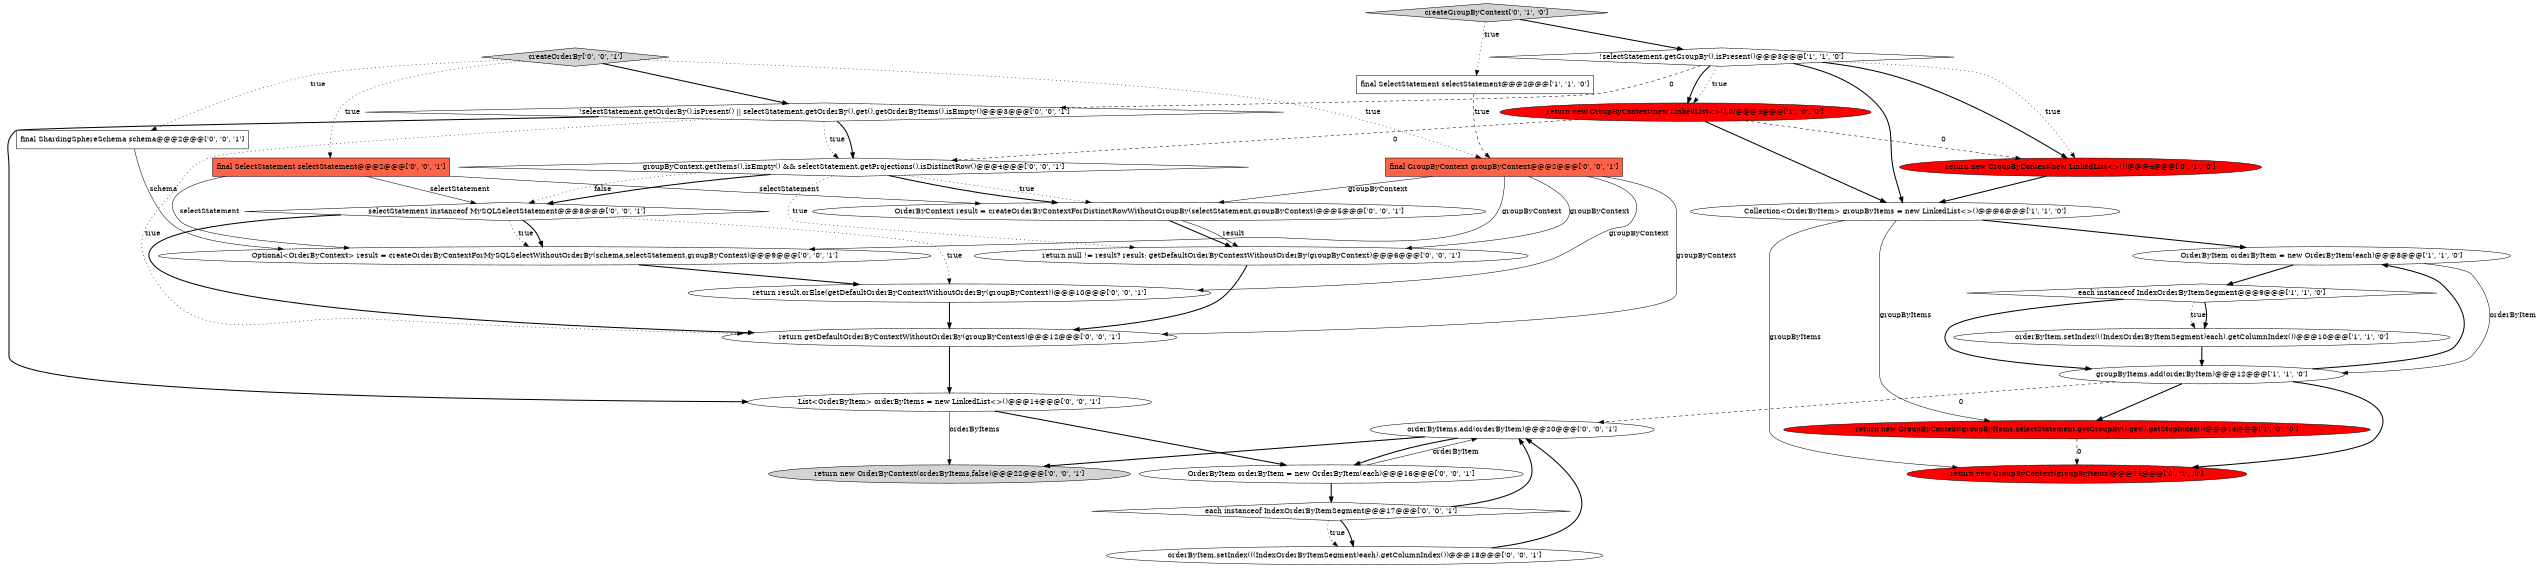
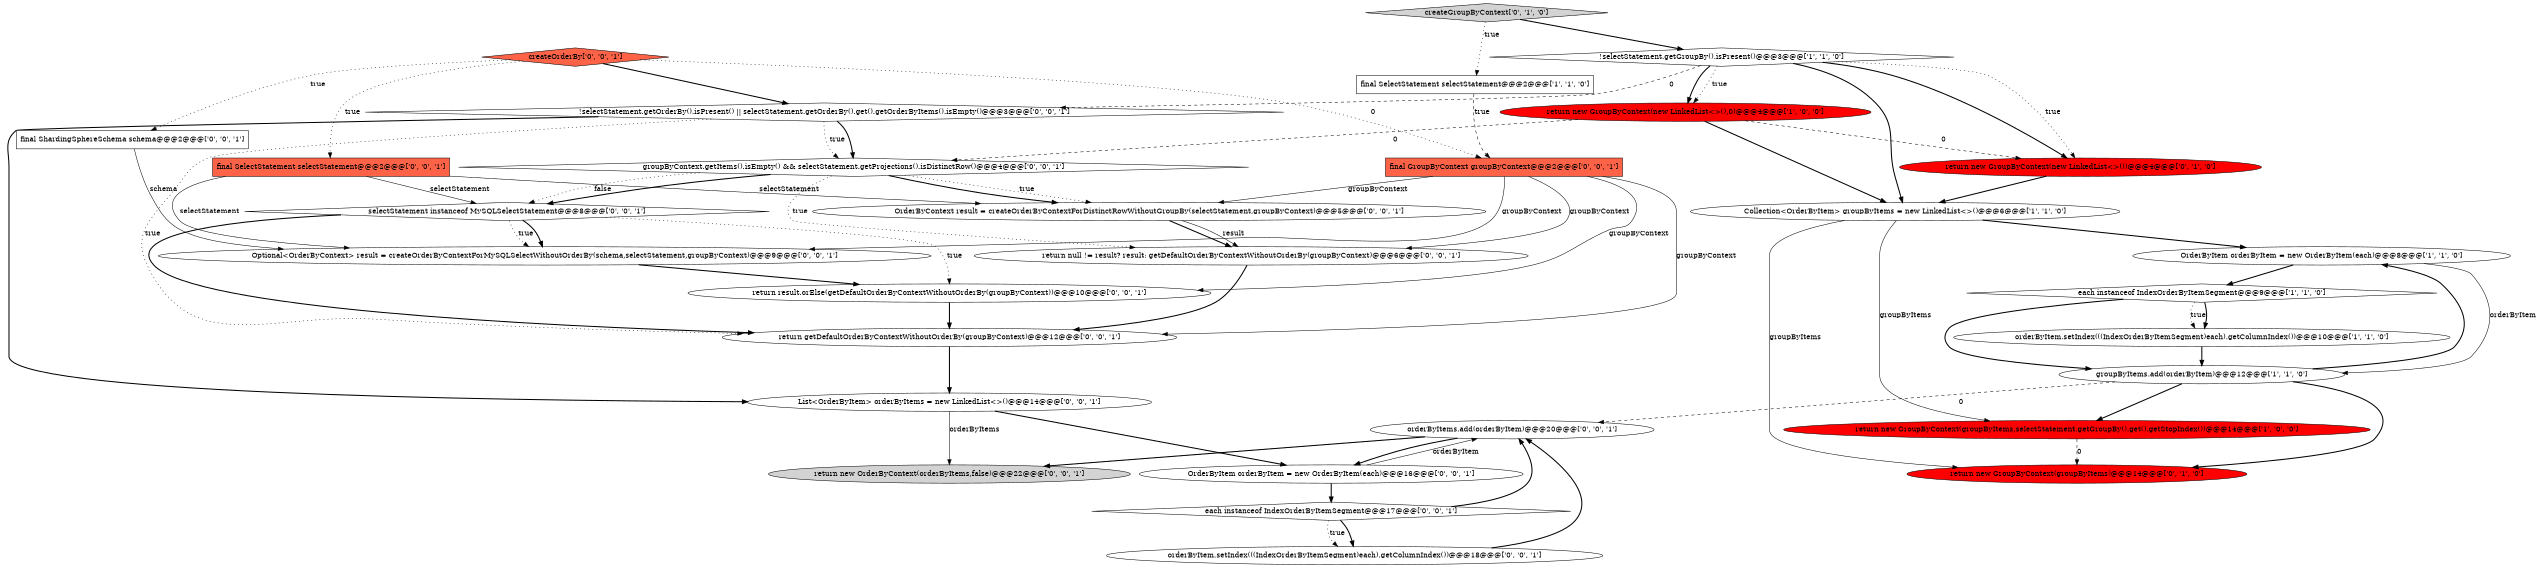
(575, 57) -> (575, 57)
(1373, 112) -> (1373, 112)
